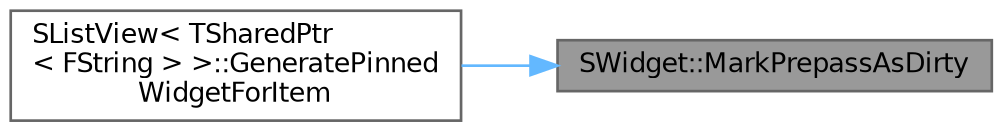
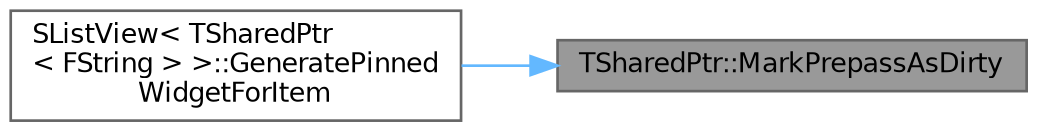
(775, 66) -> (792, 66)
